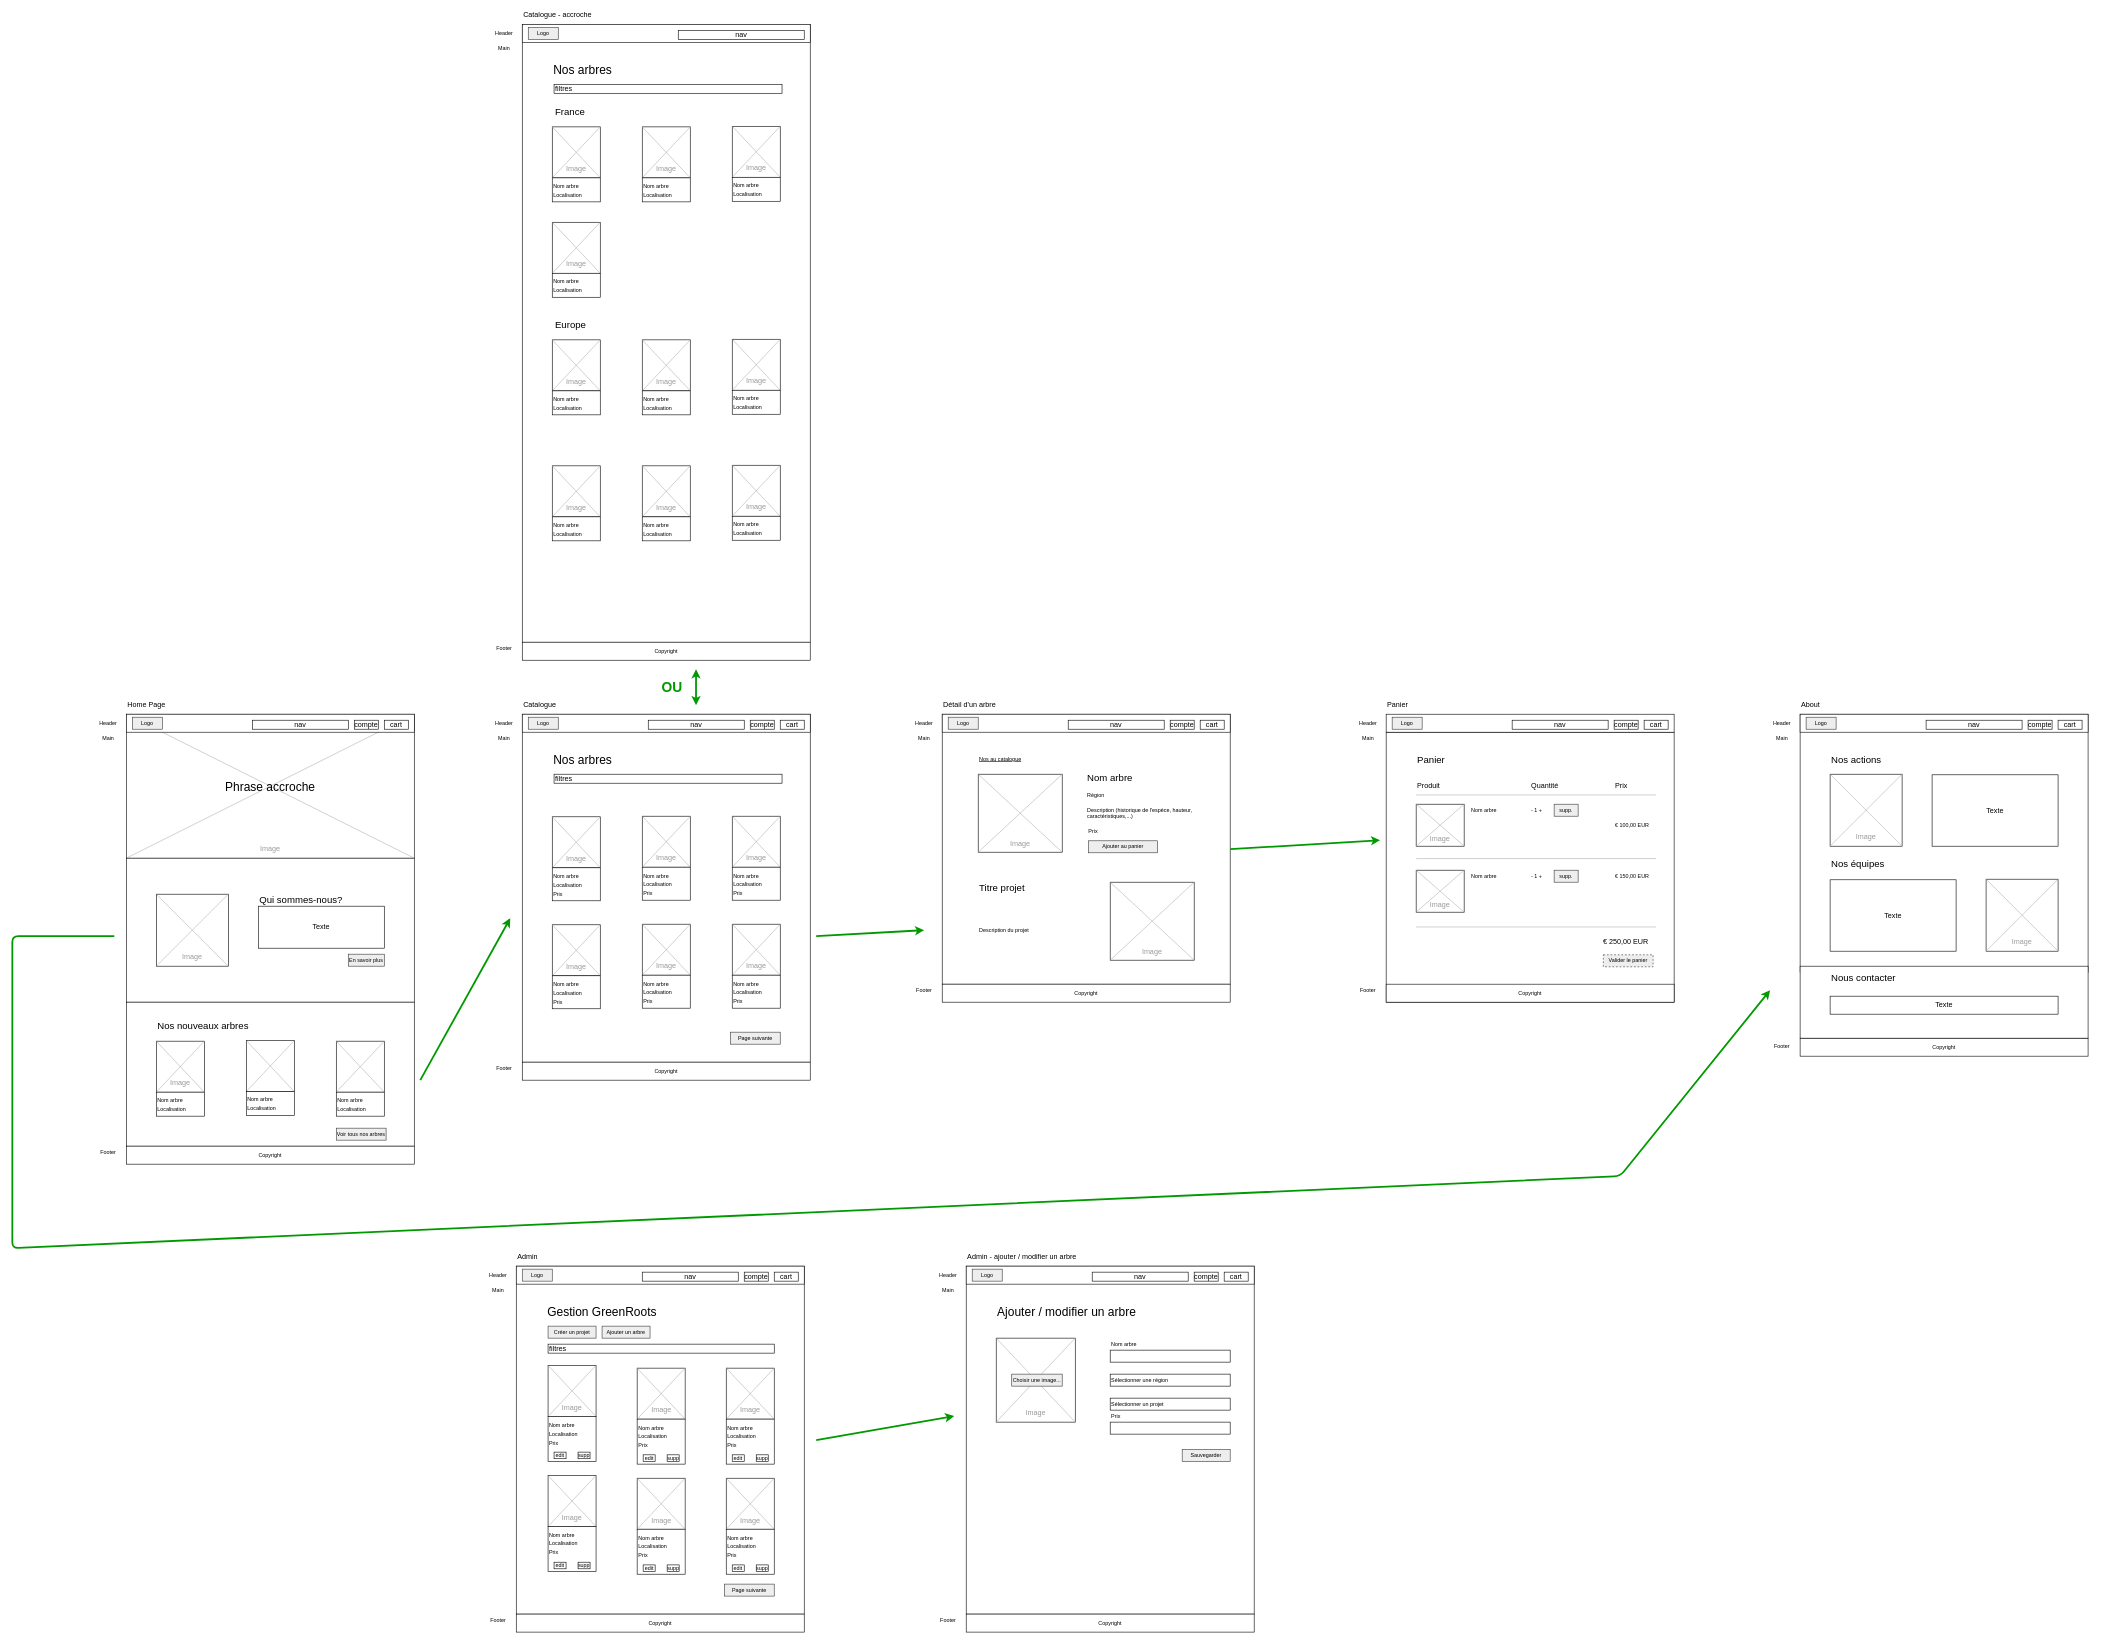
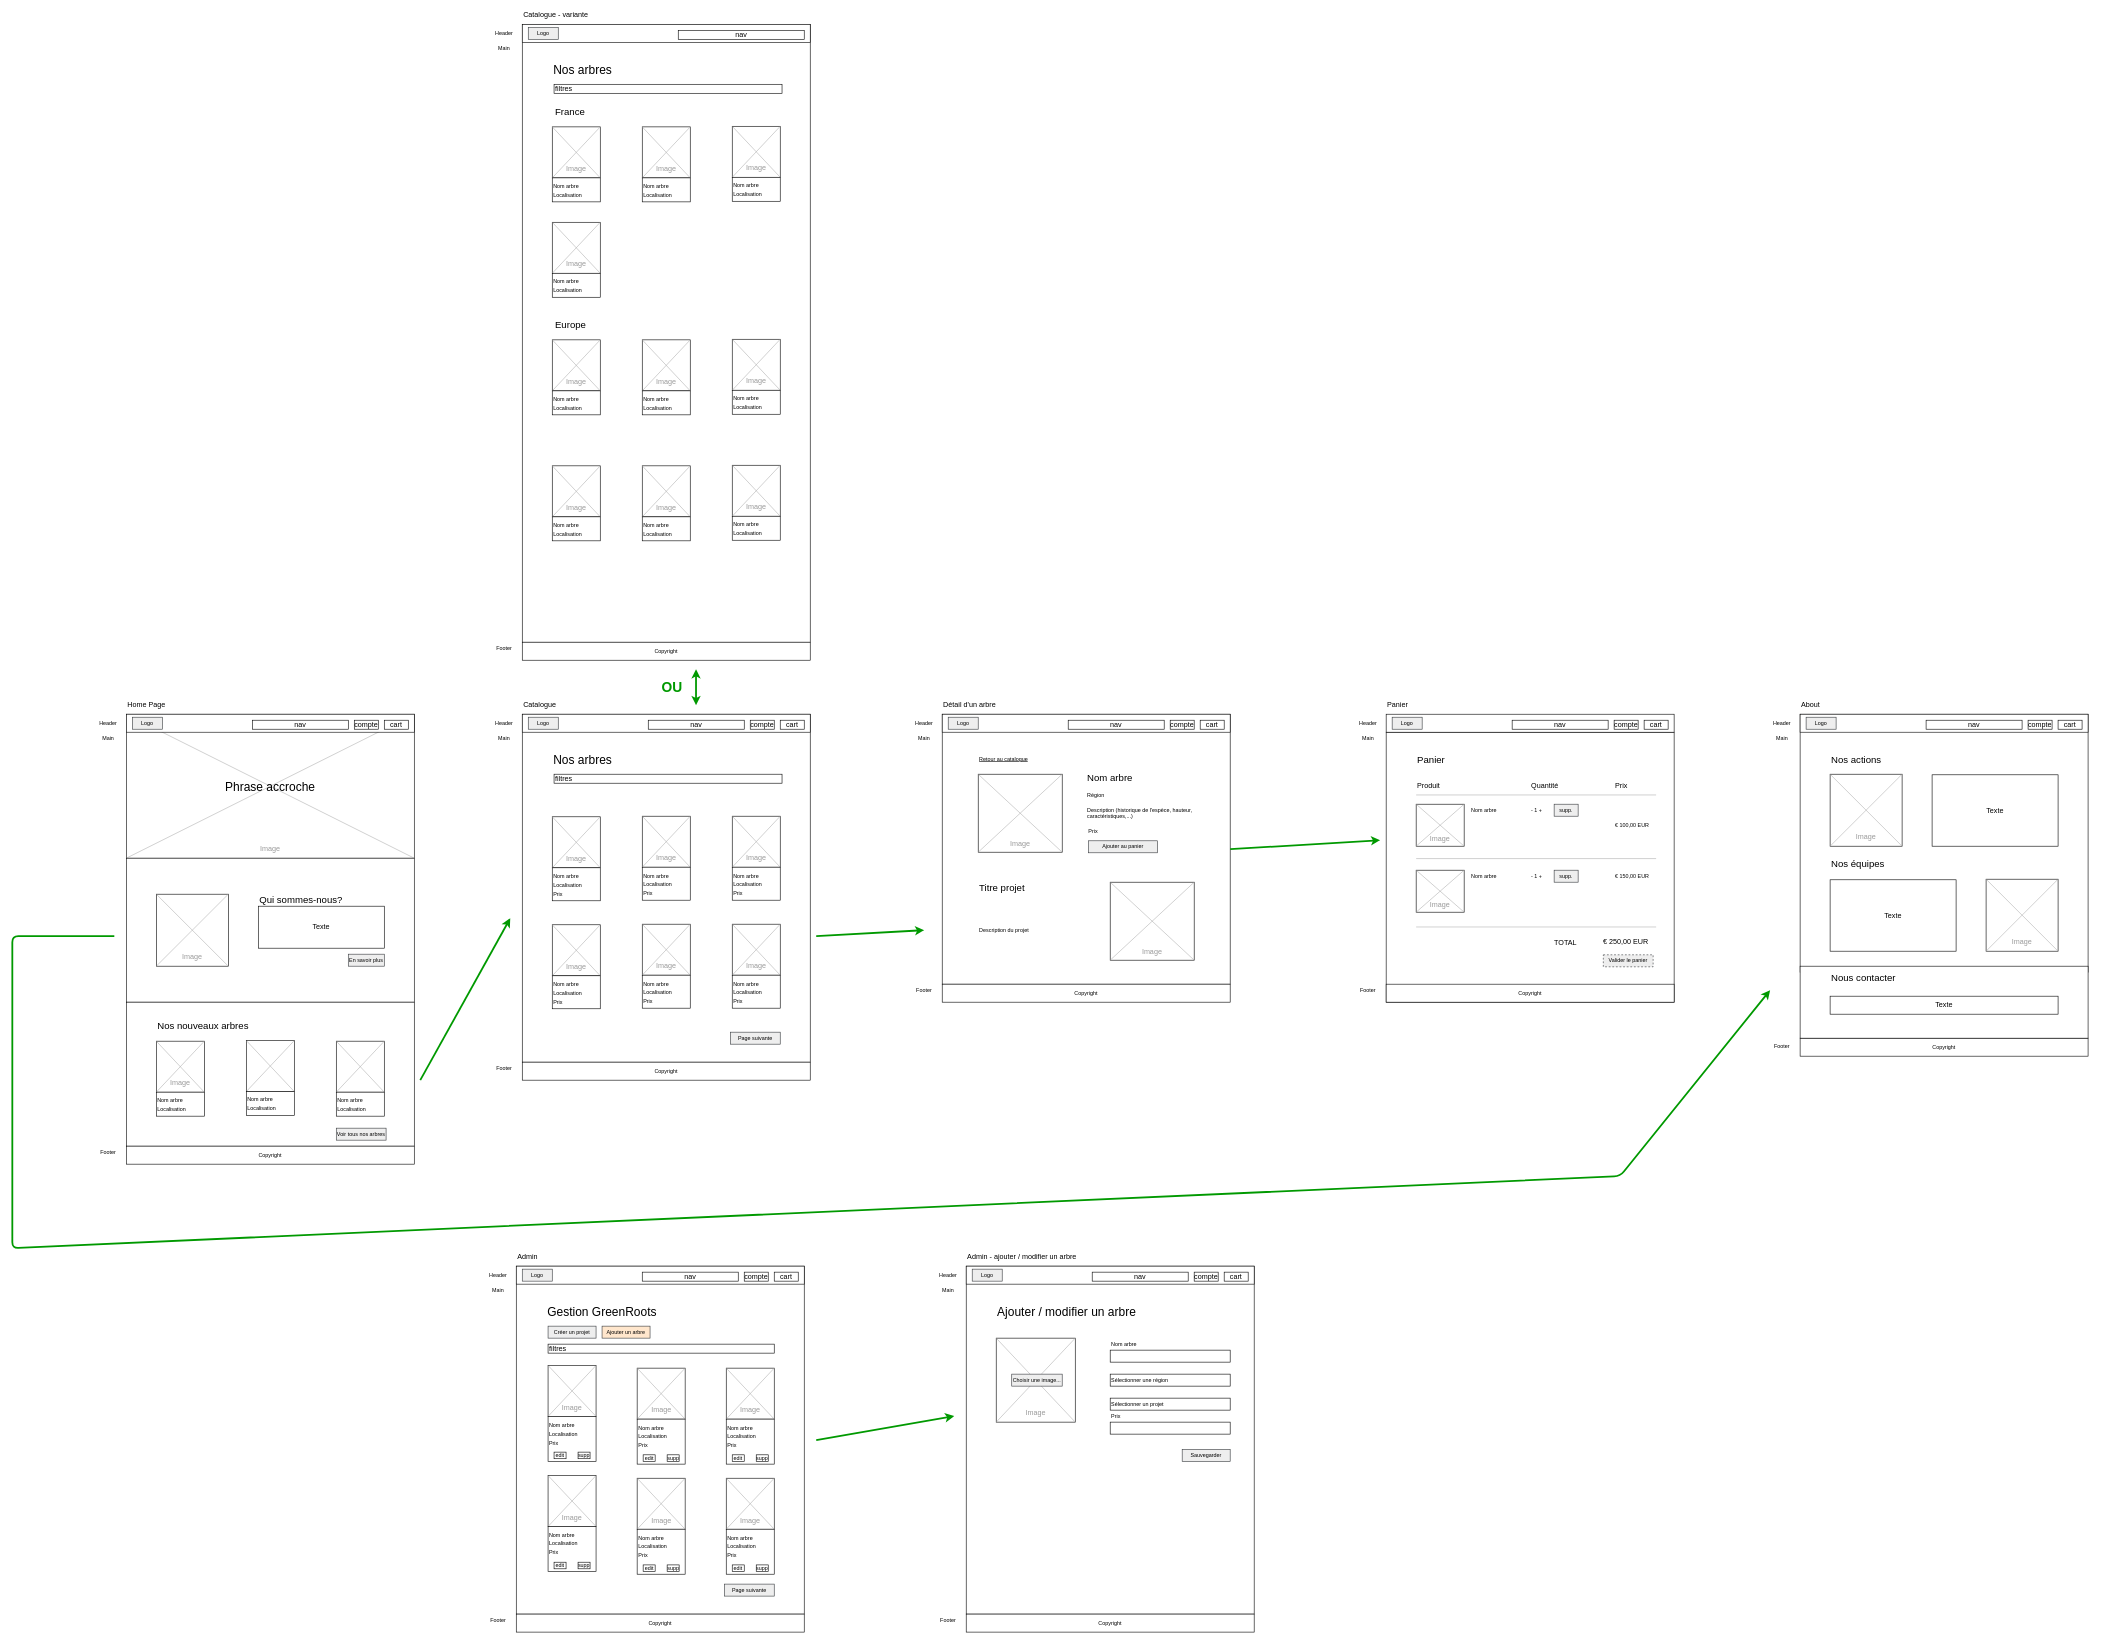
(559, 15) -> (559, 15)
(1002, 759) -> (1006, 759)
none -> (1560, 943)
(626, 1332) -> (626, 1332)
